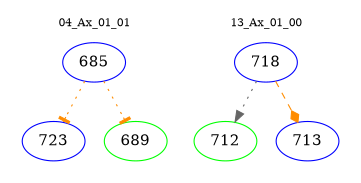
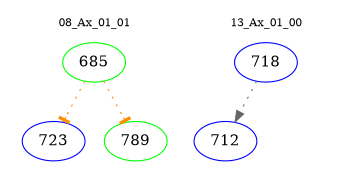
(95, 24) -> (95, 24)
(94, 62) -> (94, 62)
(136, 141) -> (136, 141)
(225, 141) -> (225, 141)
(308, 141) -> none
